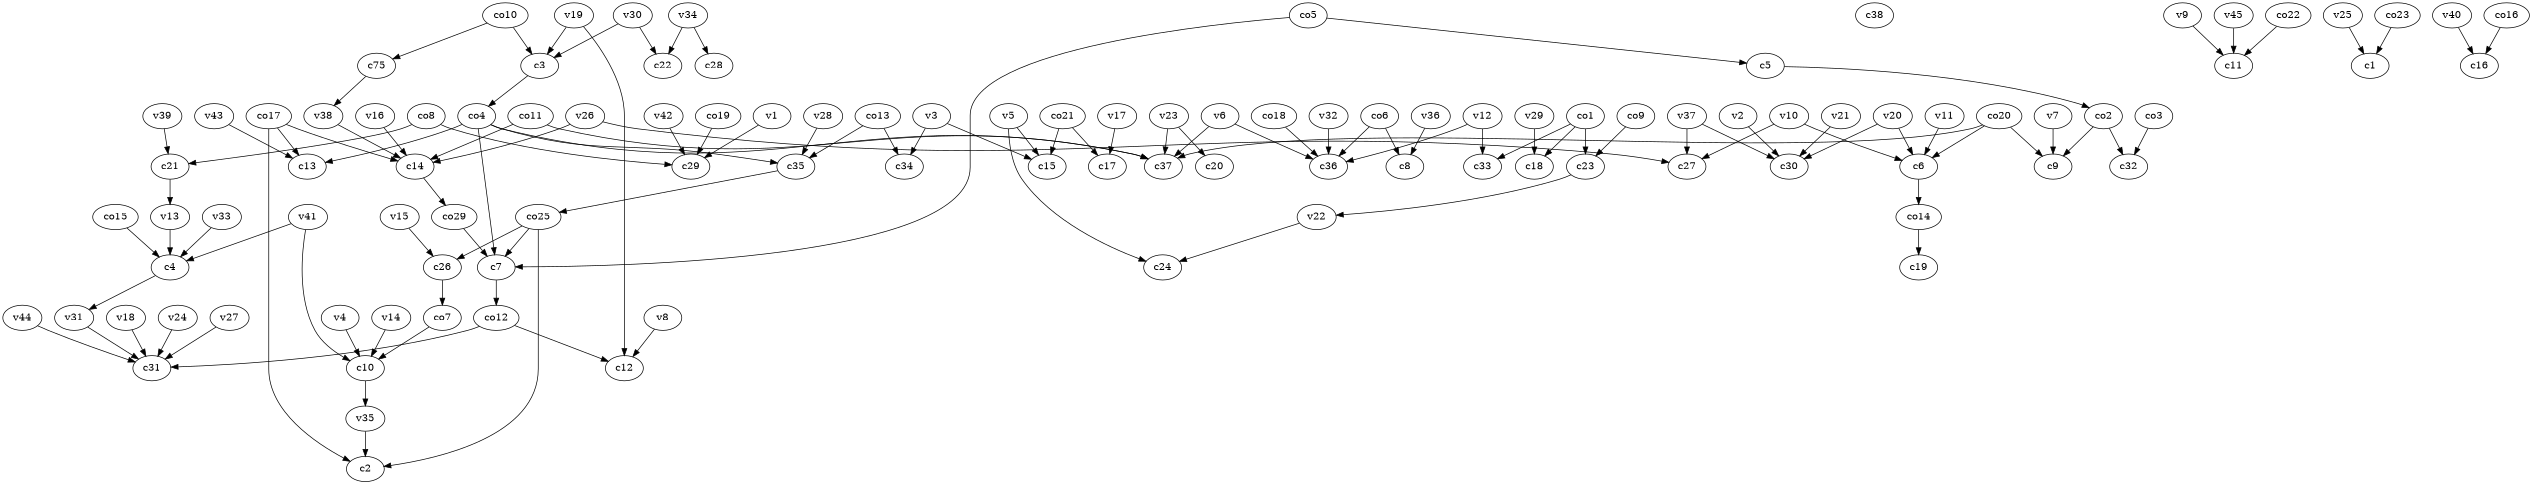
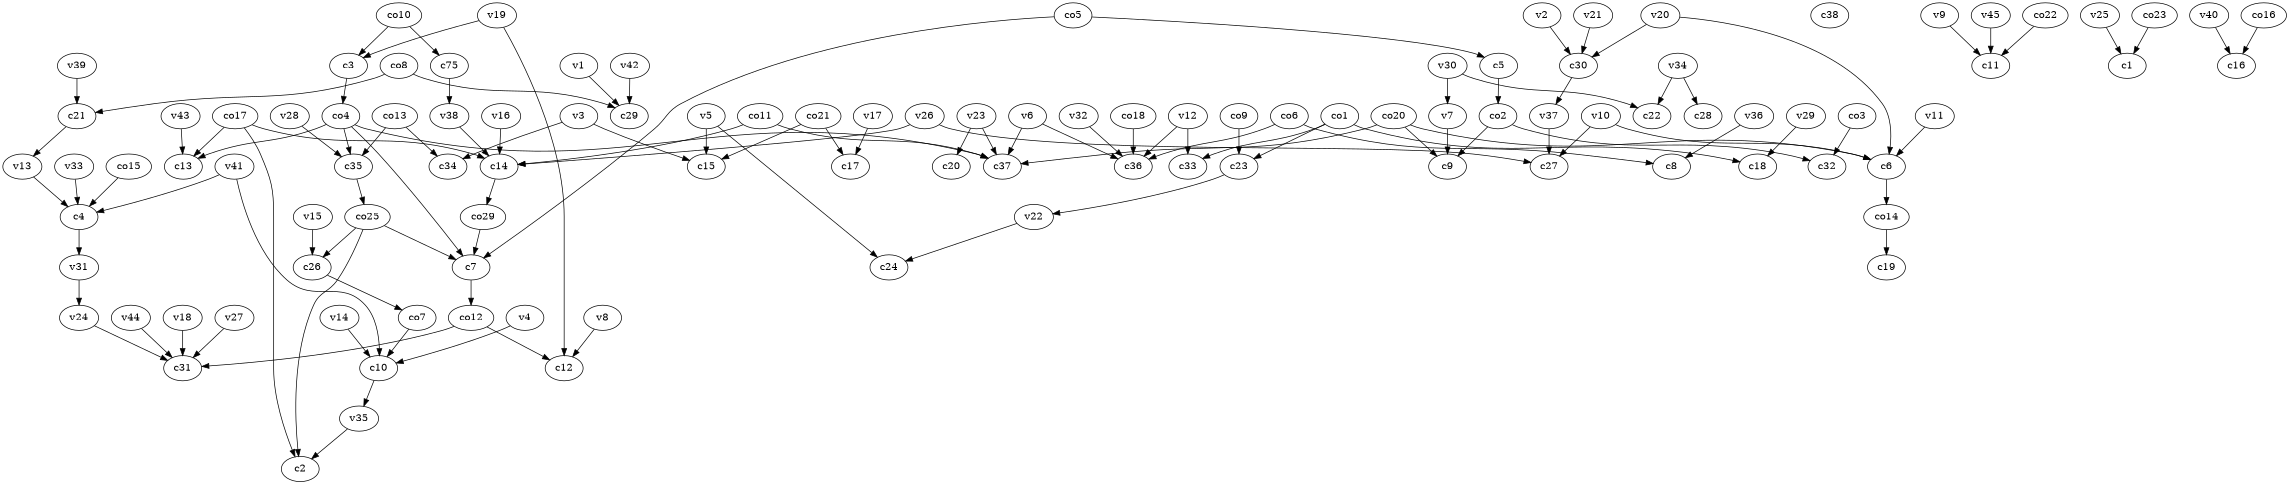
(588, 40) -> (1448, 88)
(718, 116) -> none
(1730, 138) -> (1566, 87)
(110, 341) -> (79, 289)
